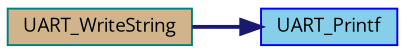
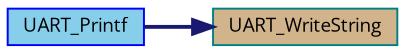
(216, 27) -> (169, 27)
